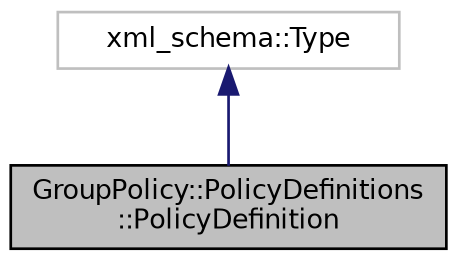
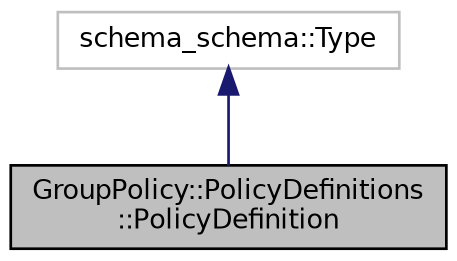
(229, 40) -> (229, 40)
